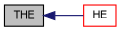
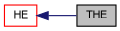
(69, 16) -> (62, 16)
